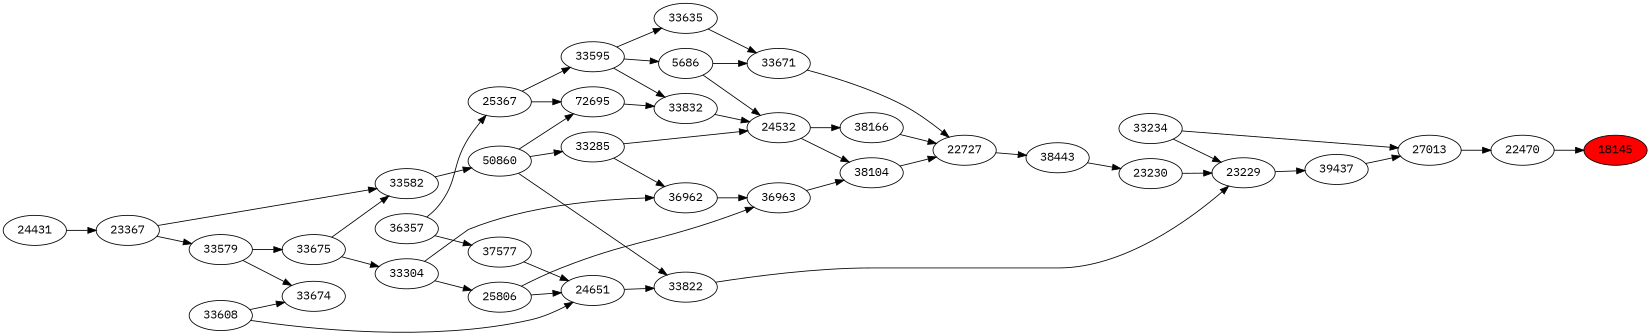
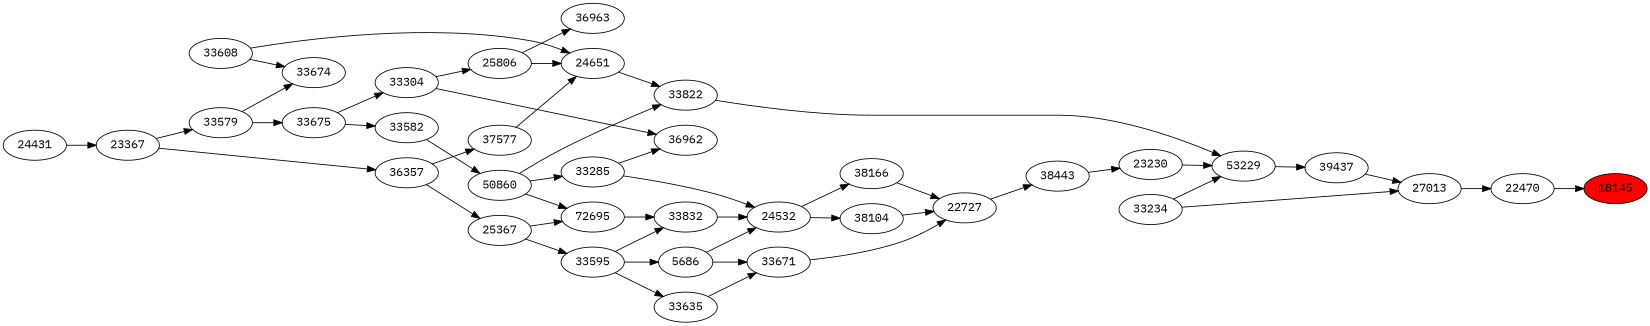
(1244, 173) -> (1244, 166)
(821, 186) -> none
(728, 198) -> none
(263, 208) -> (263, 159)
